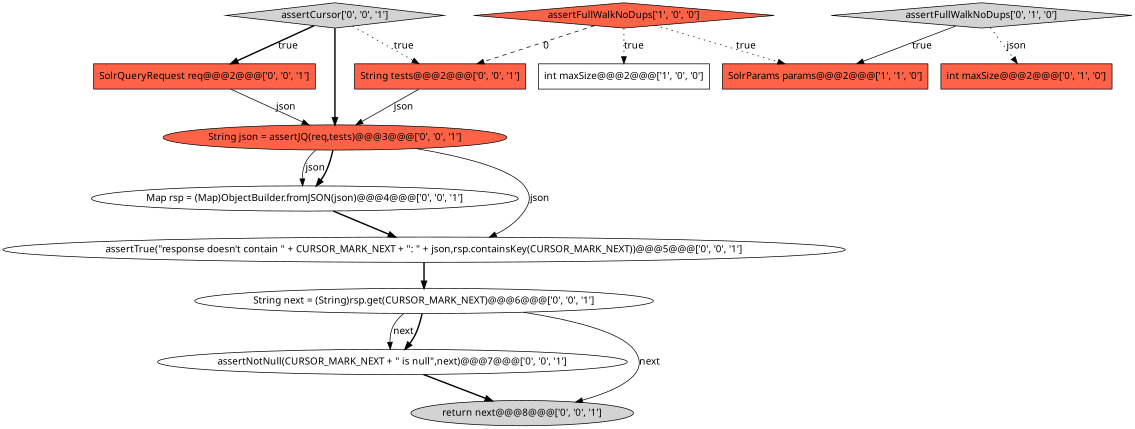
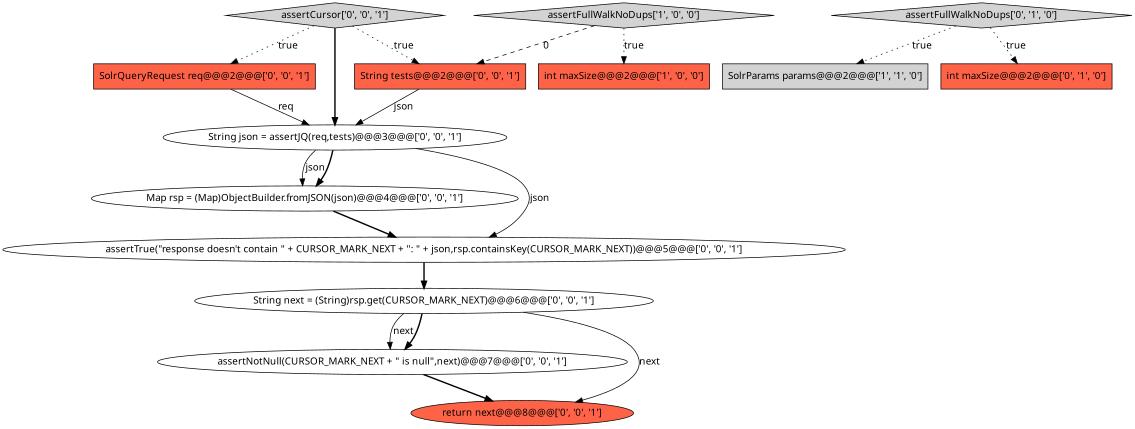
(624, 15) -> (624, 15)
(276, 43) -> (276, 43)
(717, 44) -> none
(910, 44) -> (910, 44)
(1016, 46) -> (1016, 46)
(624, 76) -> (624, 76)
(825, 76) -> (825, 76)
(286, 107) -> (286, 107)
(335, 137) -> (335, 137)
(522, 413) -> (522, 413)
